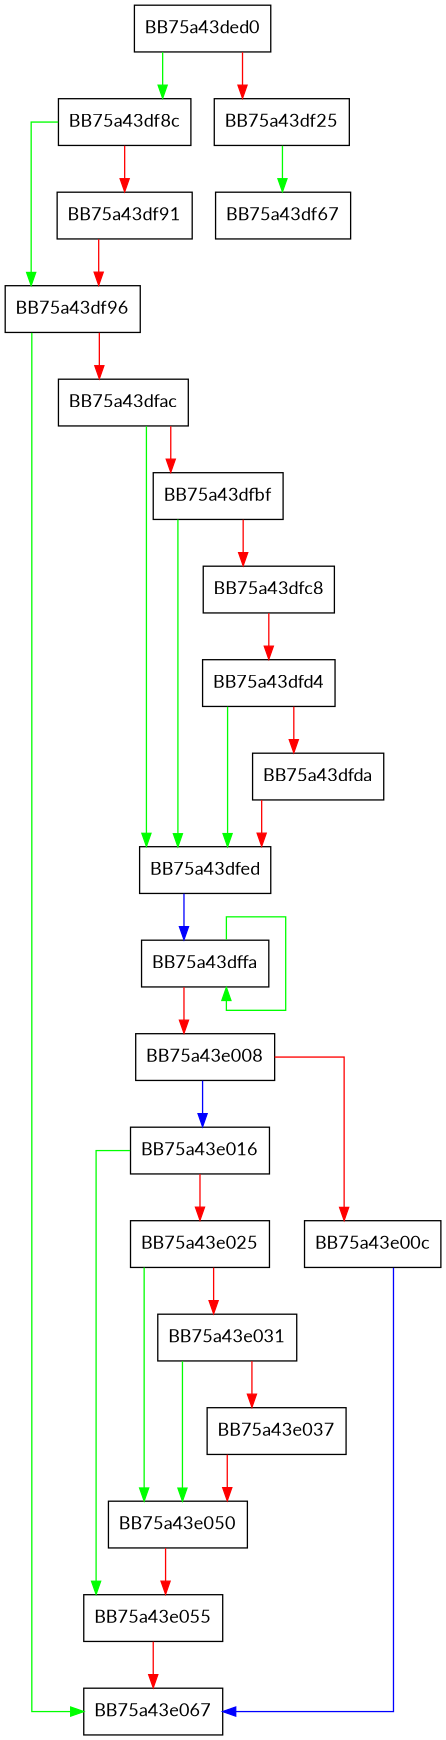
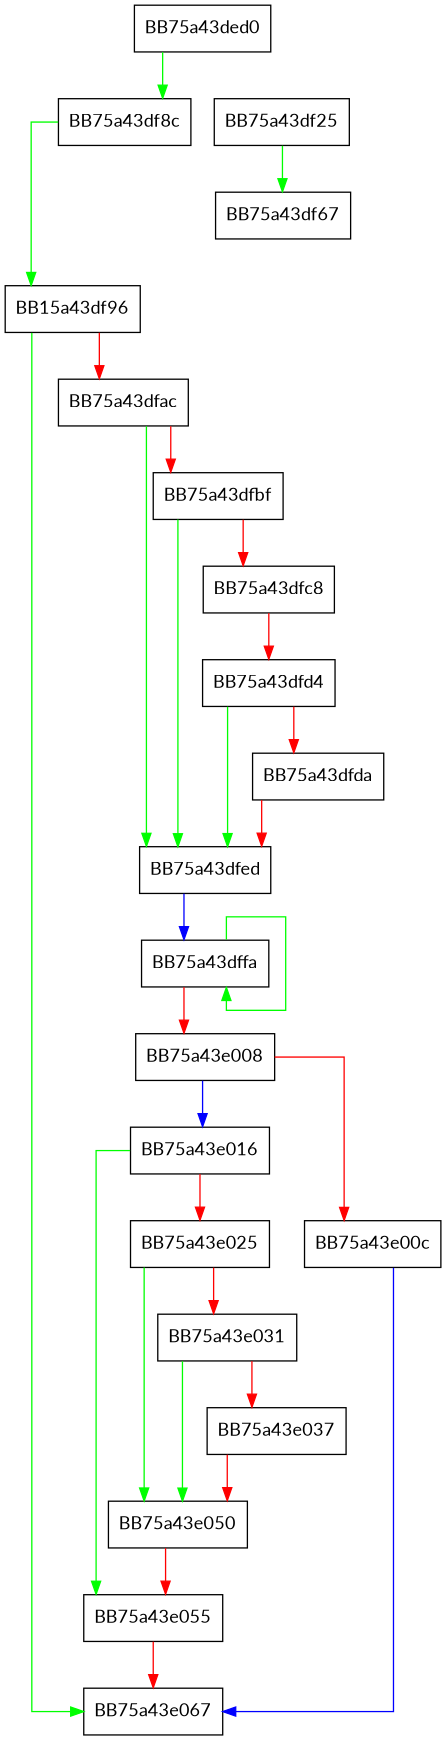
(243, 69) -> none
(125, 216) -> none
(73, 309) -> (73, 309)
